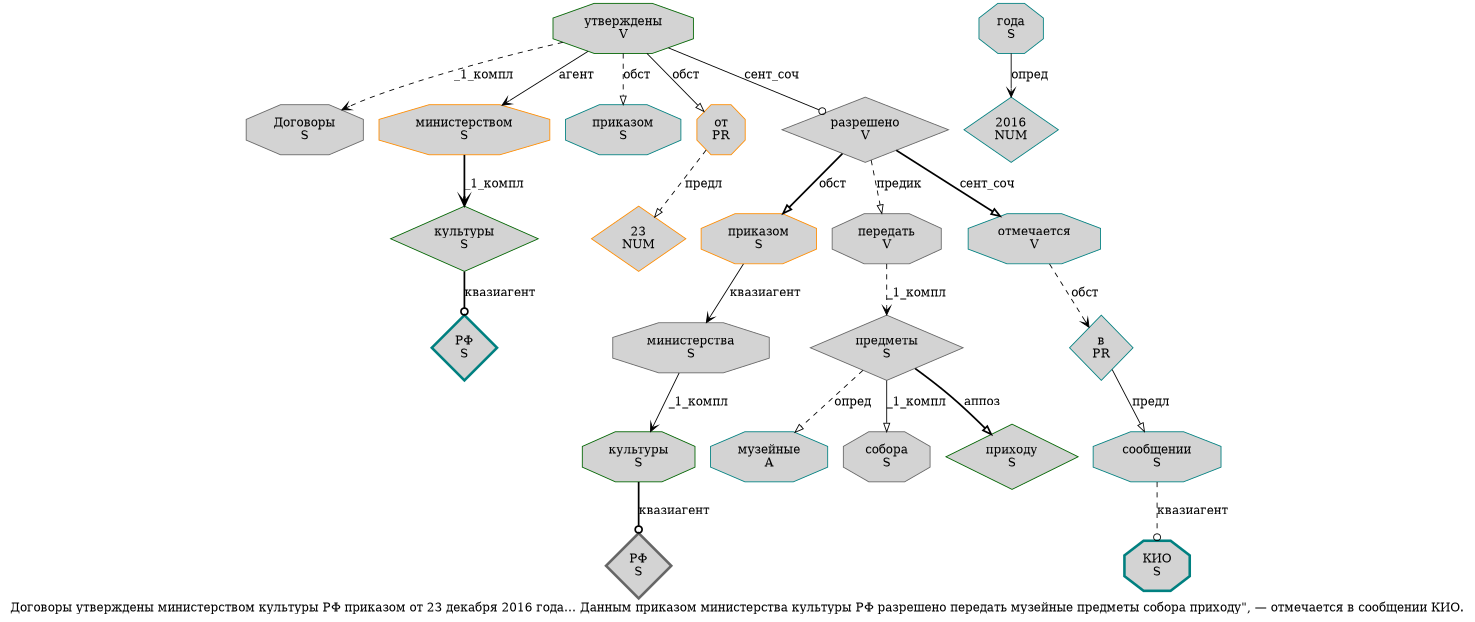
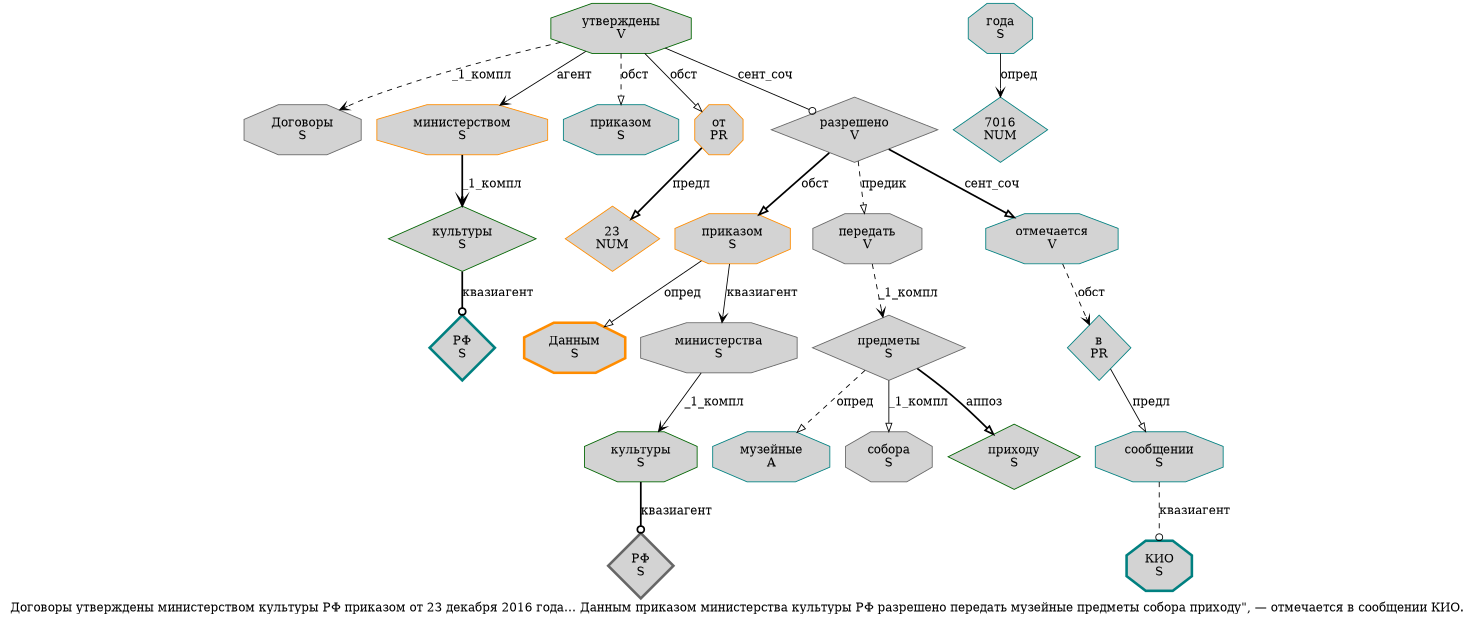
(1011, 130) -> (1000, 130)
(683, 180) -> (670, 180)
none -> (575, 348)
